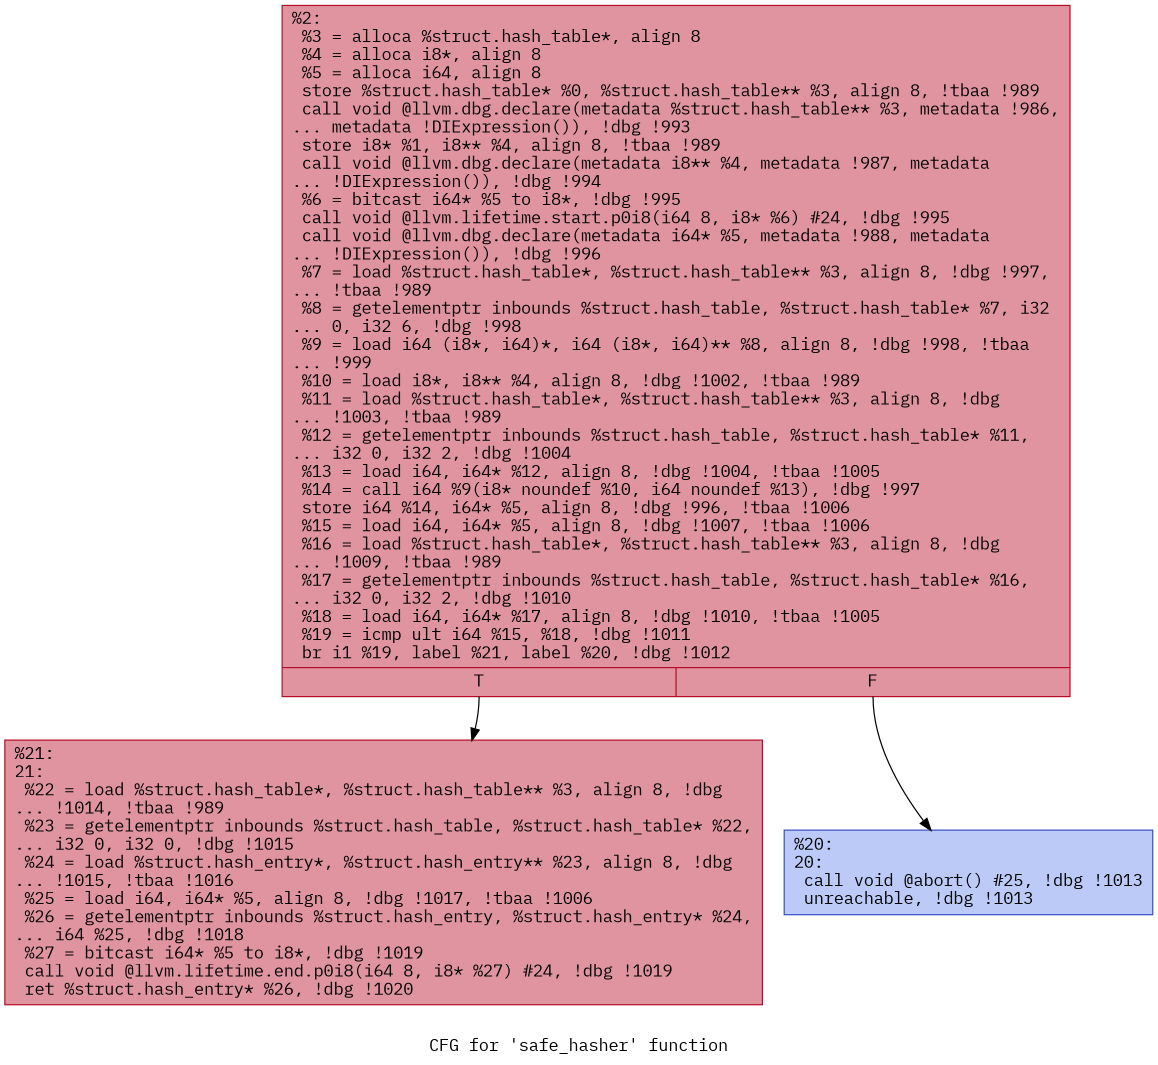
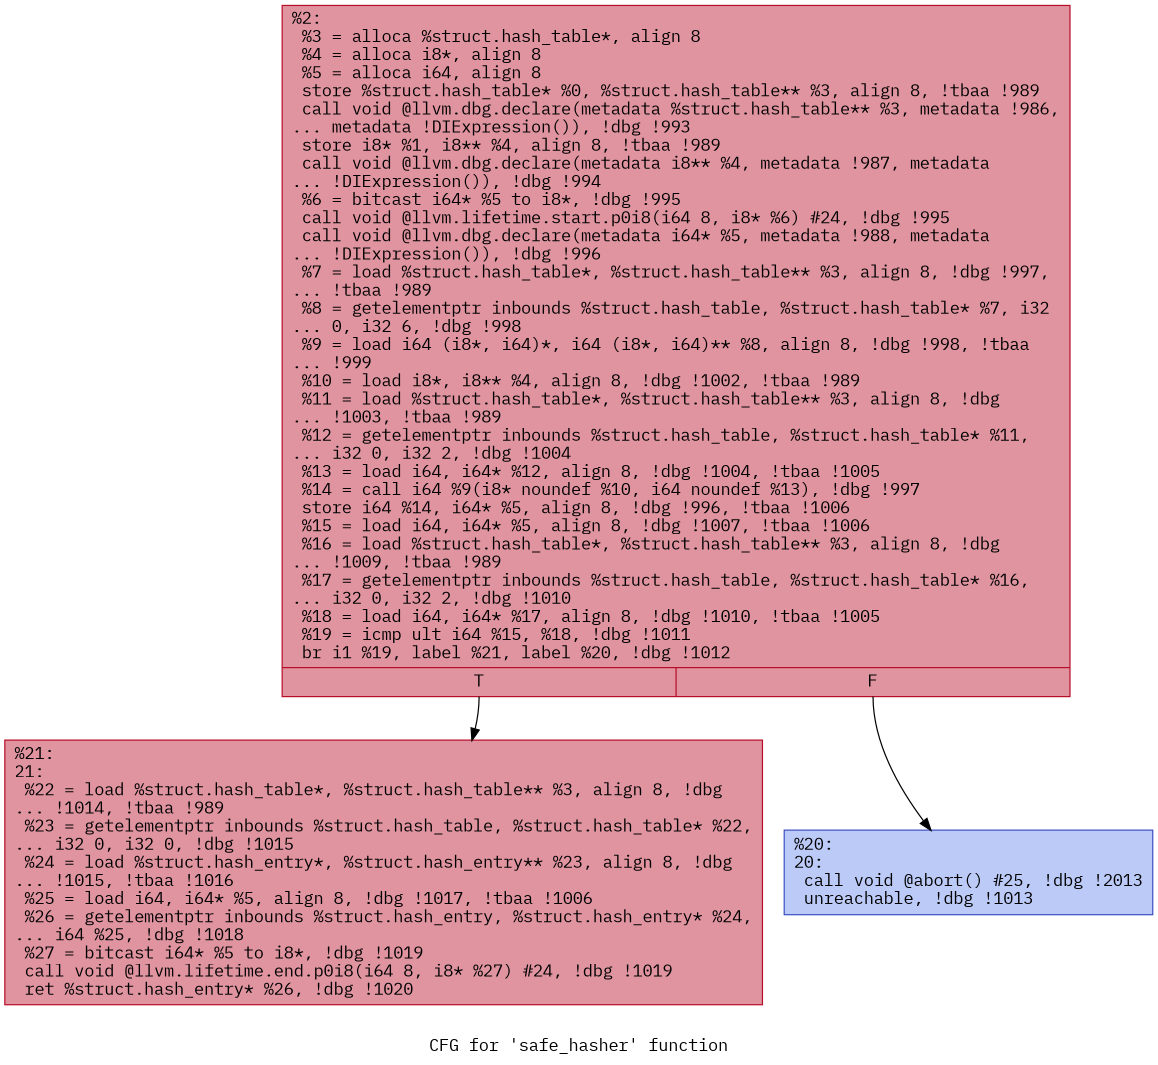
(968, 881) -> (968, 881)
